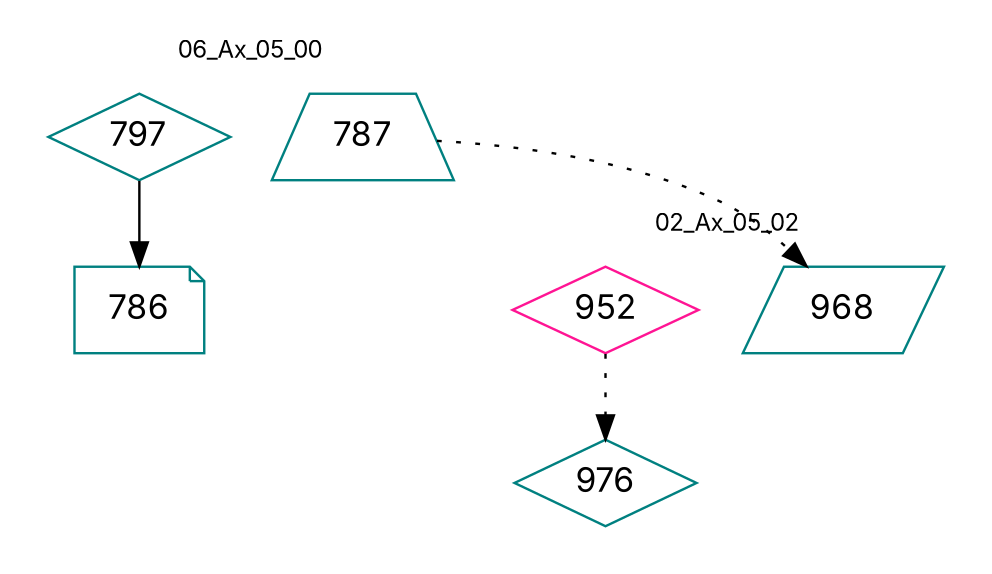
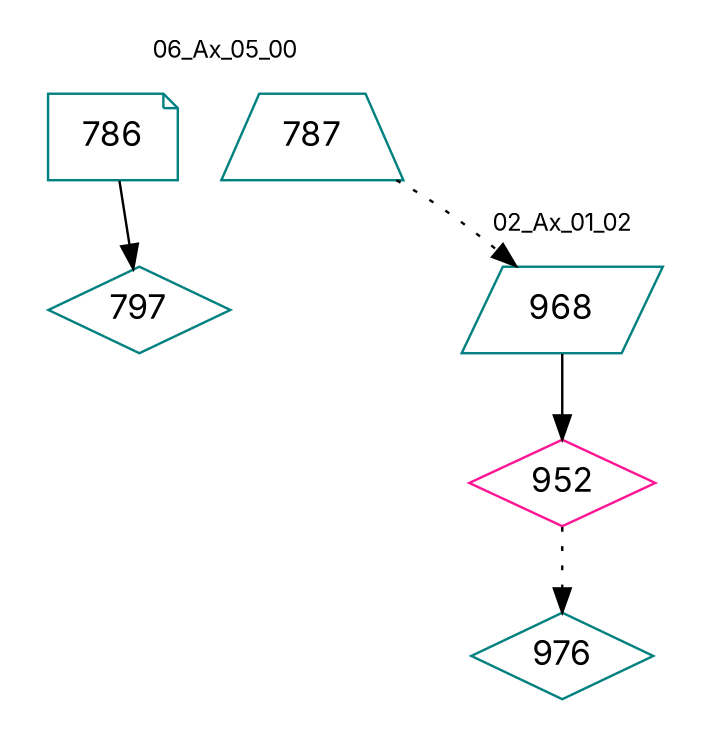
(139, 212) -> (124, 213)
(728, 225) -> (562, 225)
none -> (562, 385)
